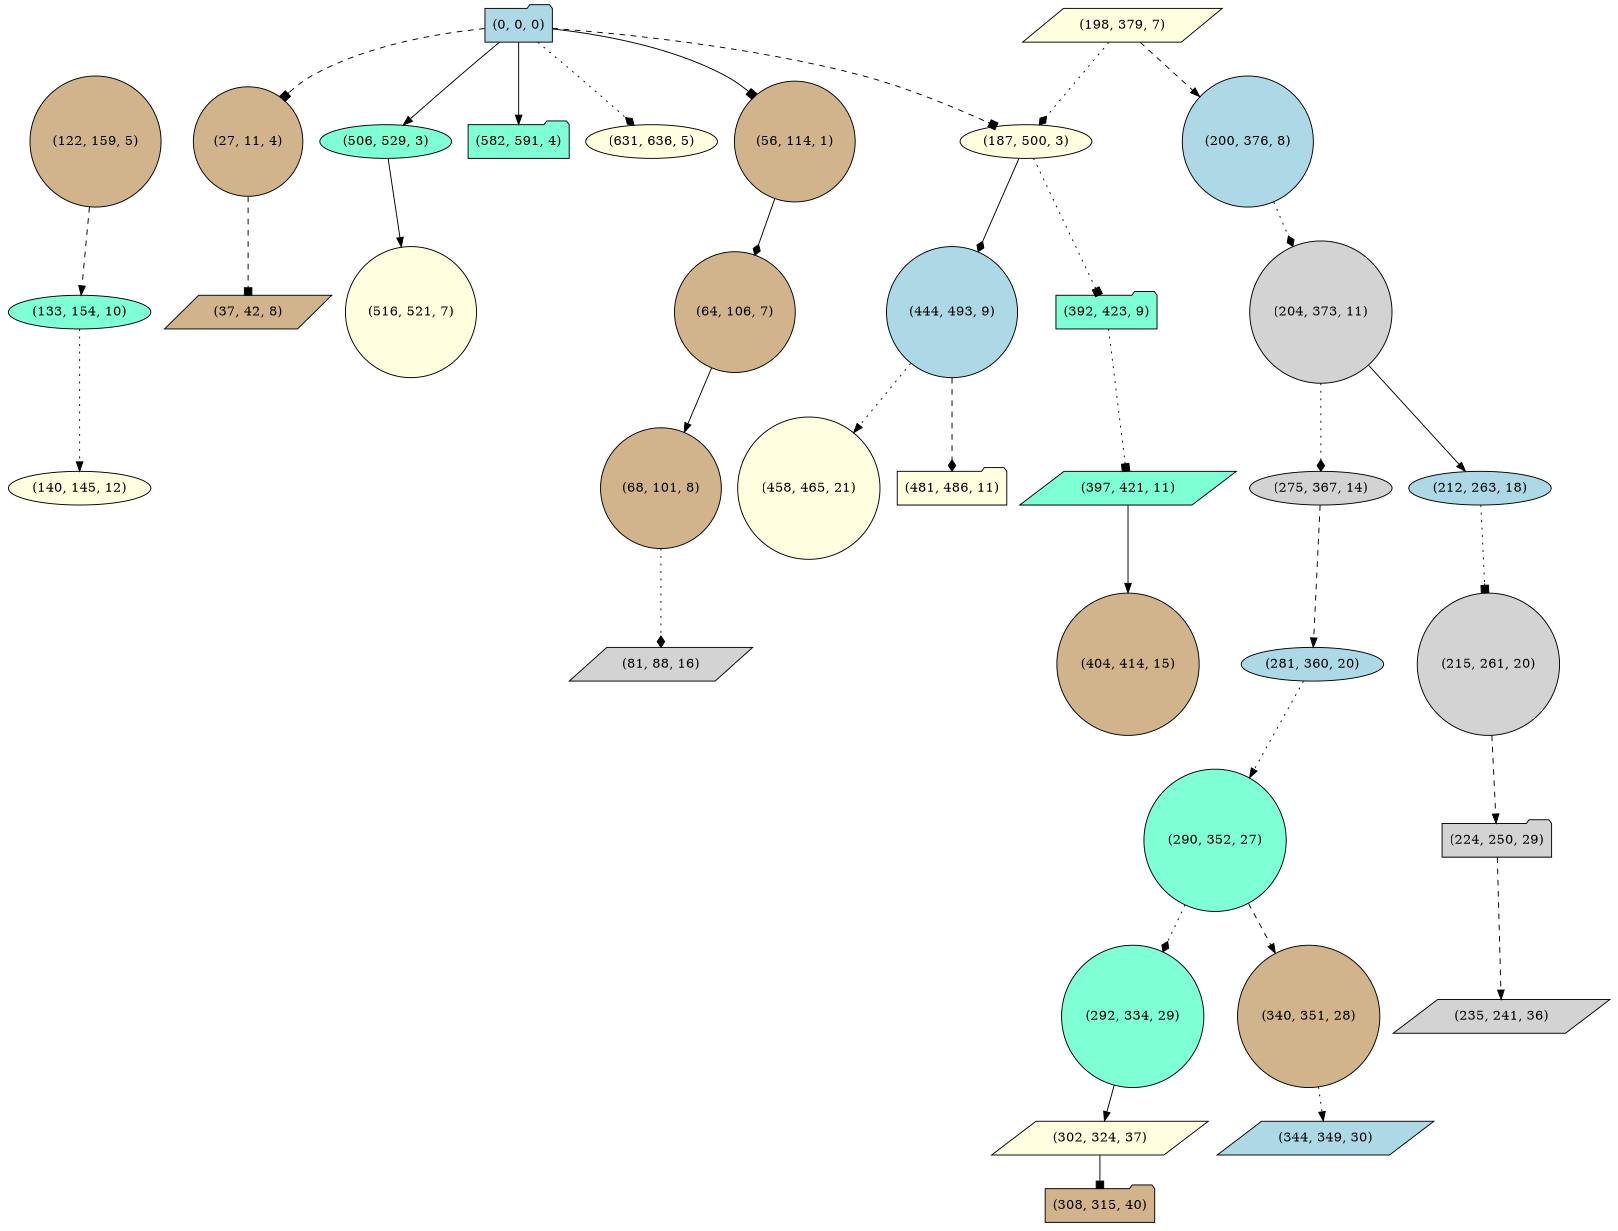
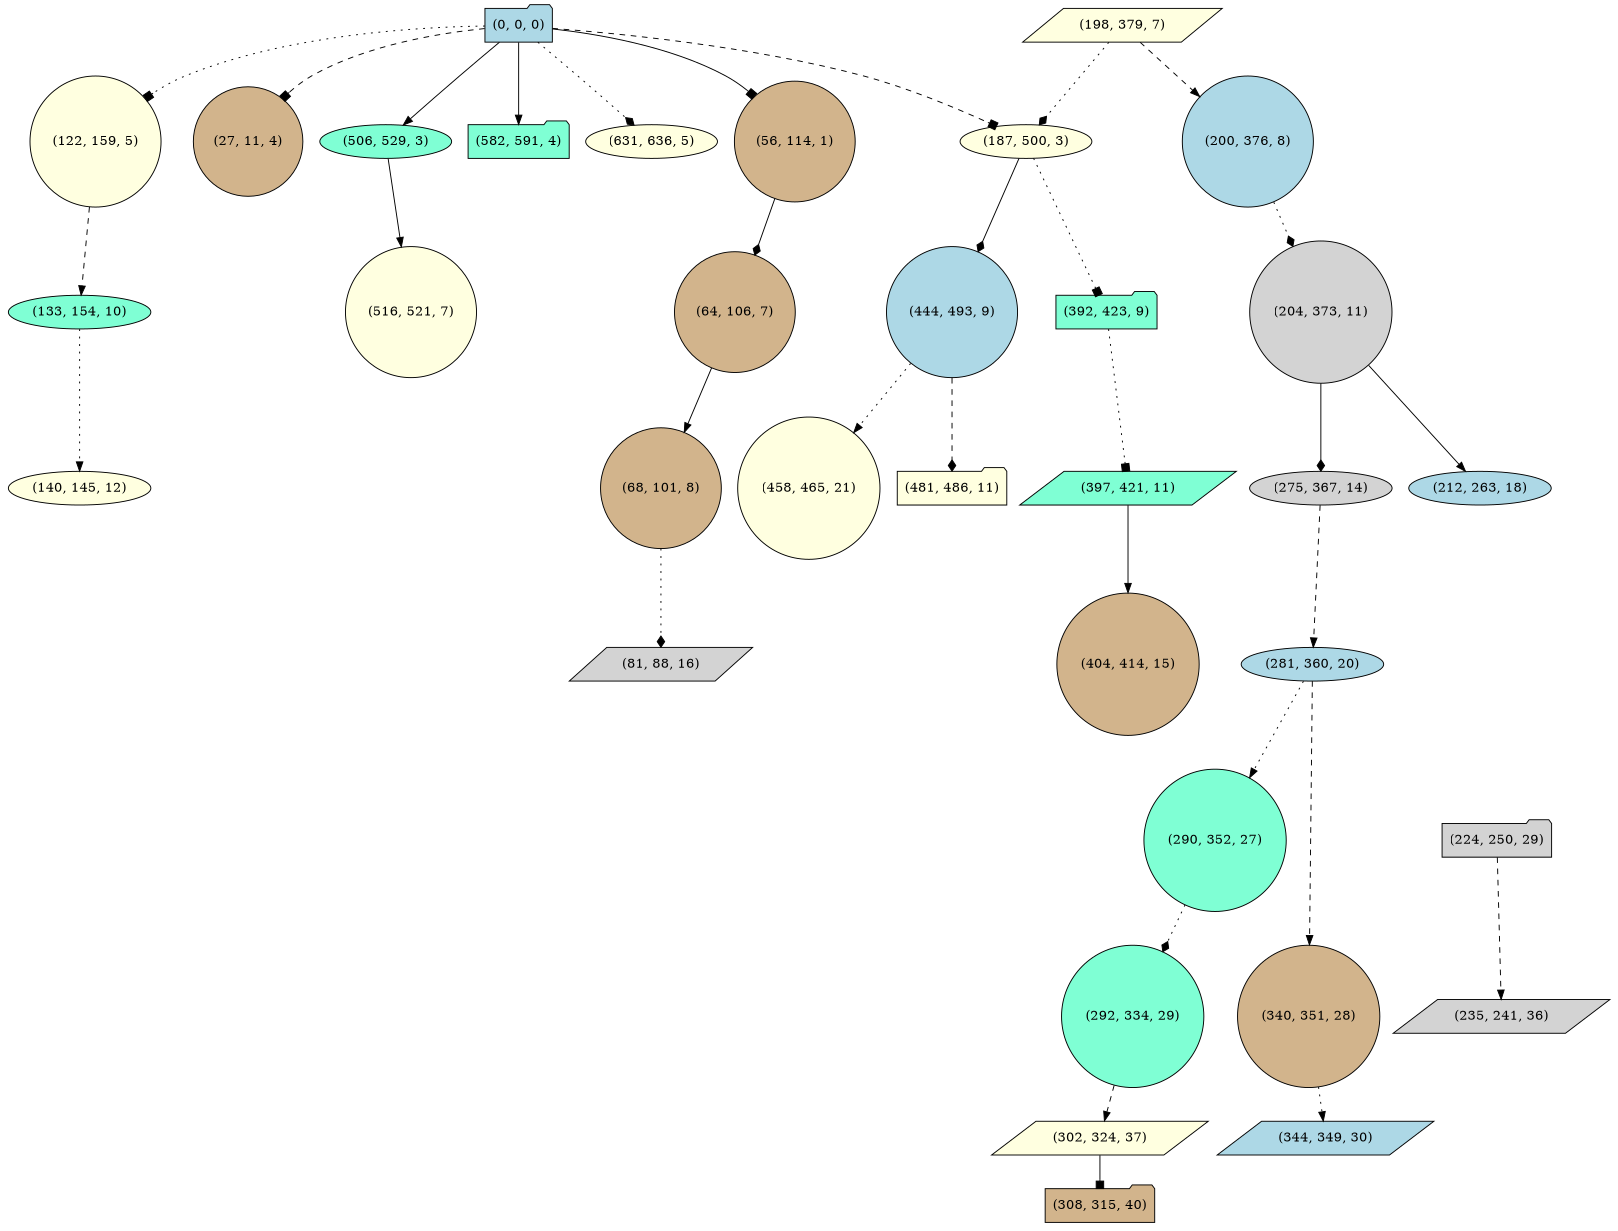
none -> (315, 41)
(96, 142) -> (96, 142)
(248, 312) -> none
(1321, 422) -> (1321, 422)
(1488, 664) -> none
(1260, 924) -> (1311, 808)
(1111, 1098) -> (1111, 1098)
